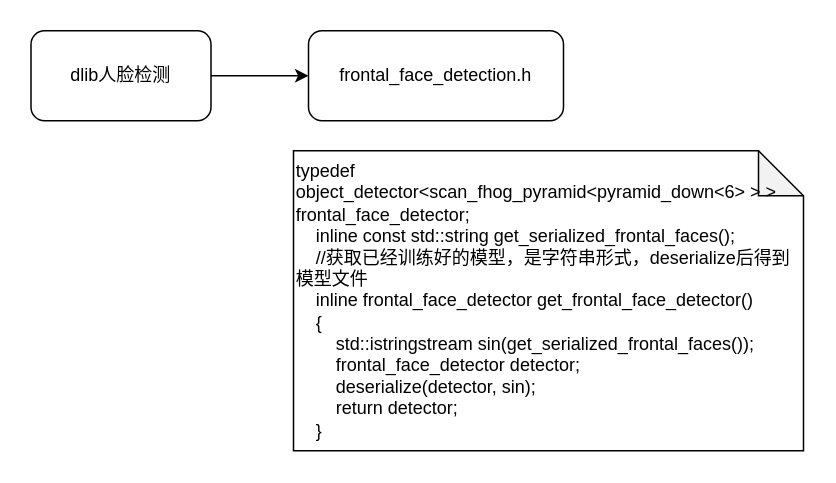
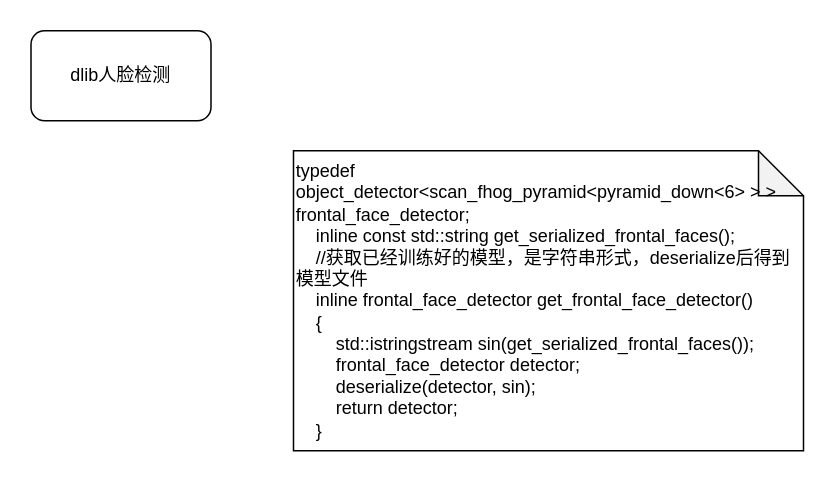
(254, 76) -> none
(436, 76) -> none
